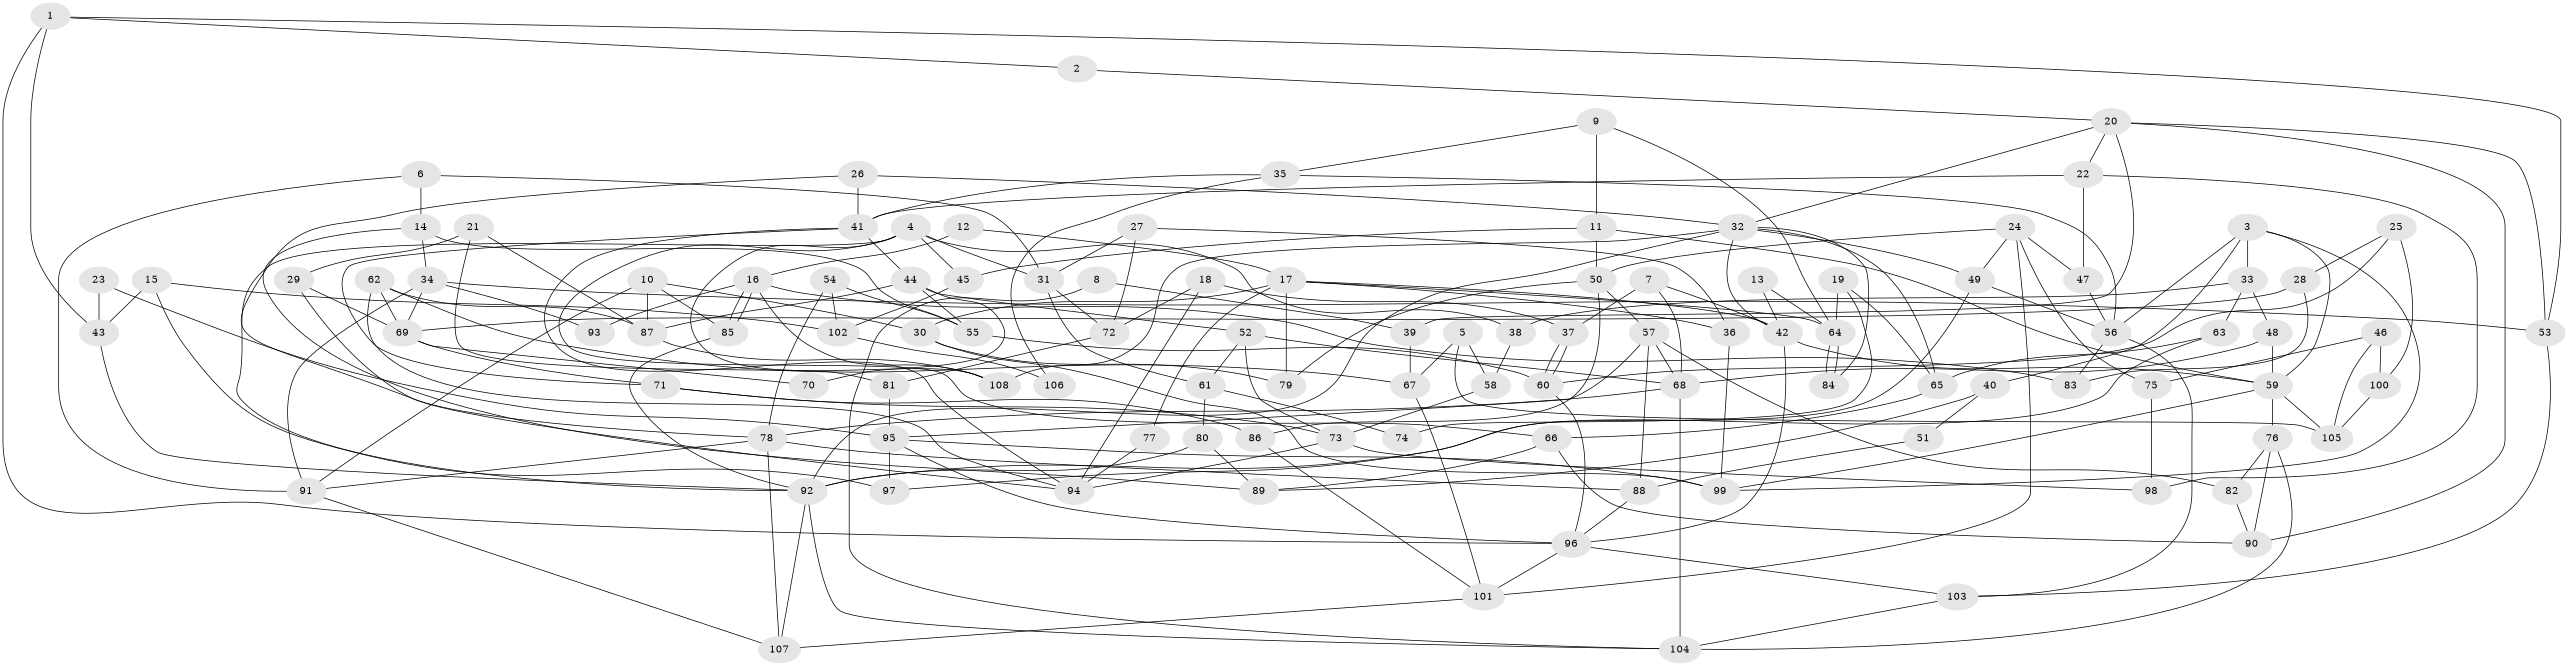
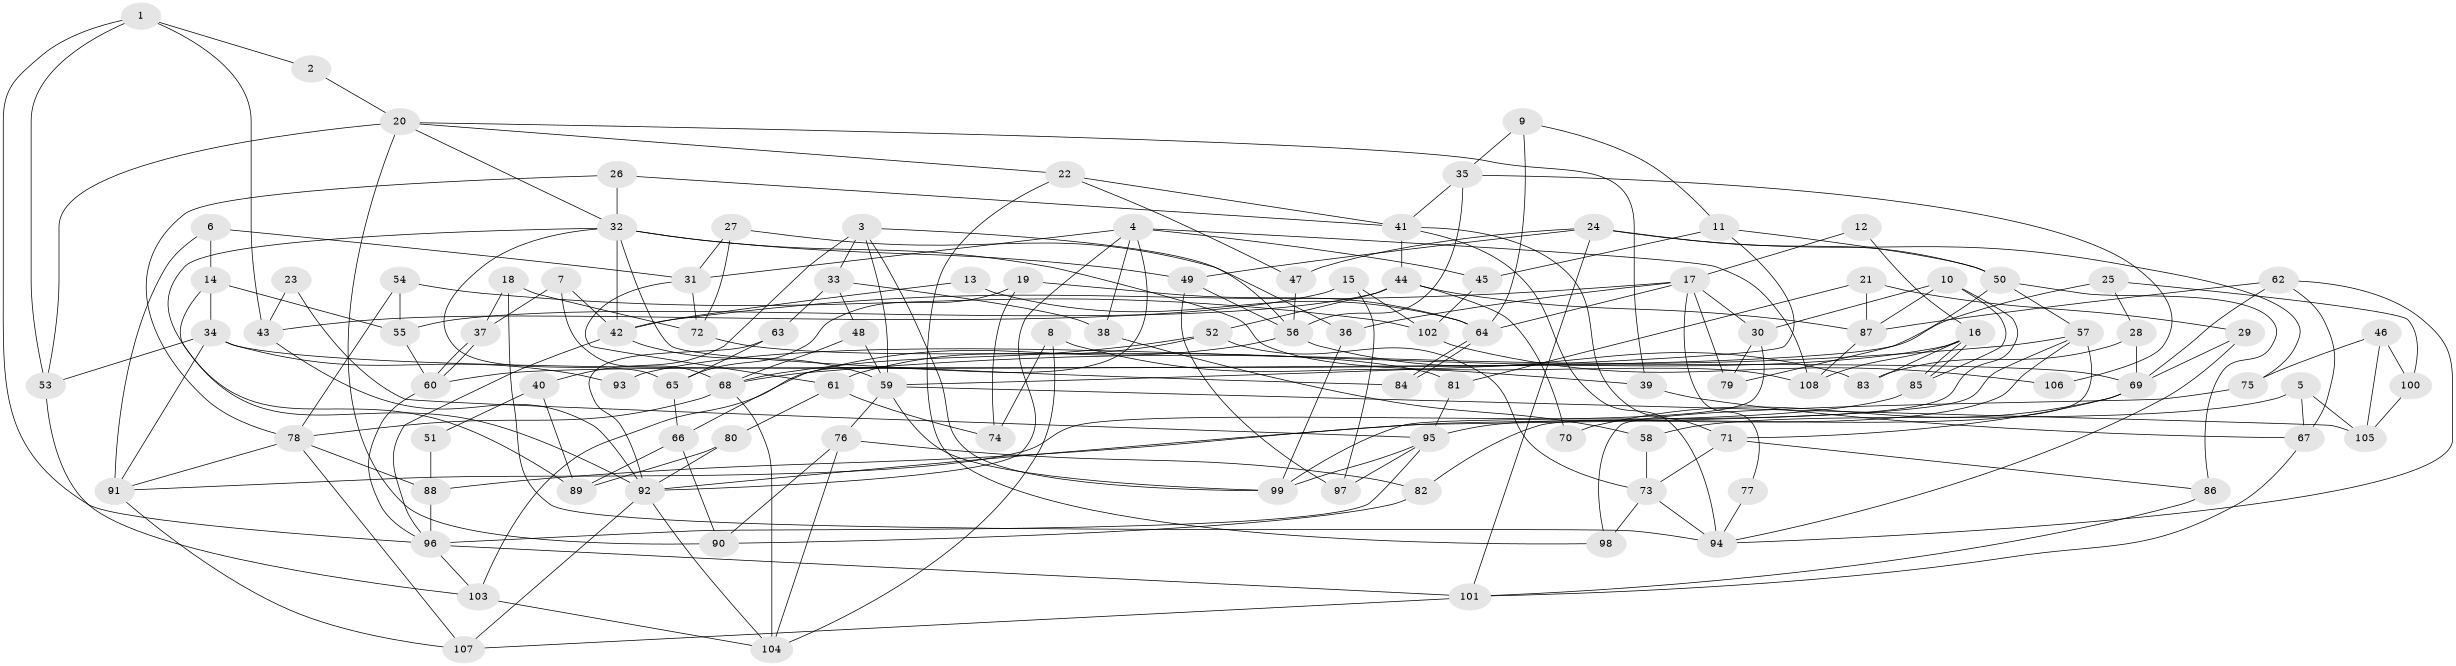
none -> (1018, 396)
